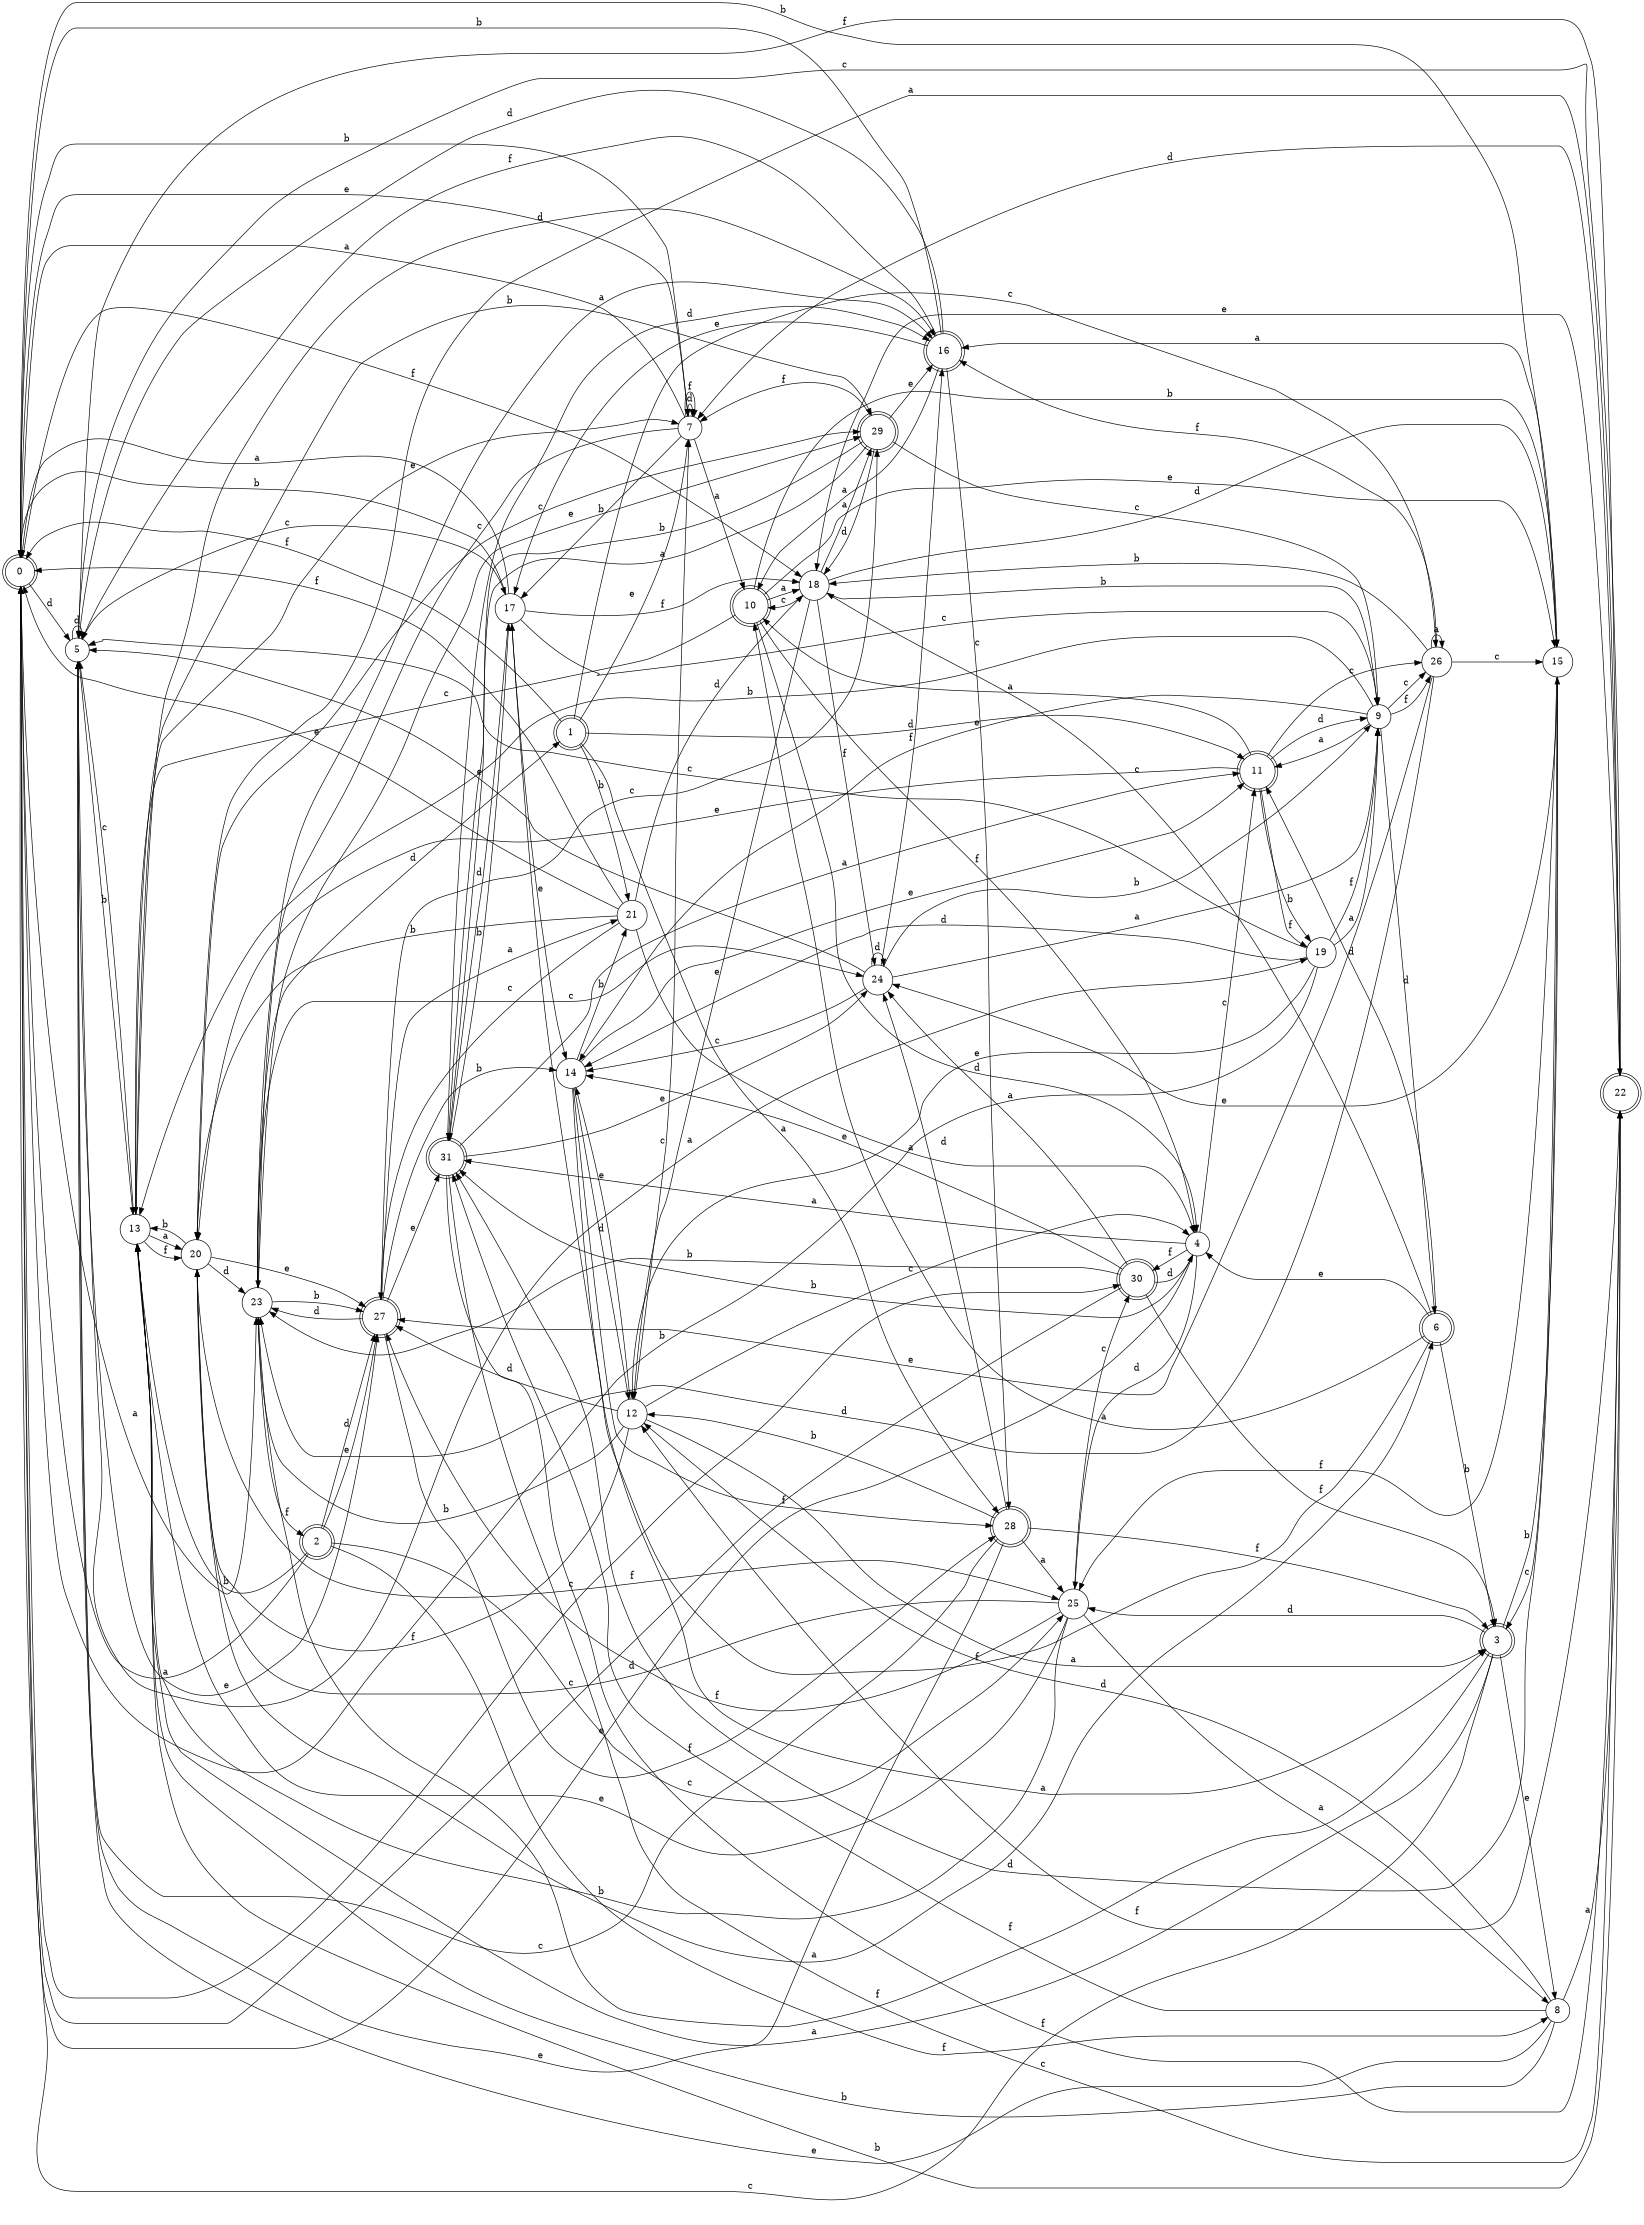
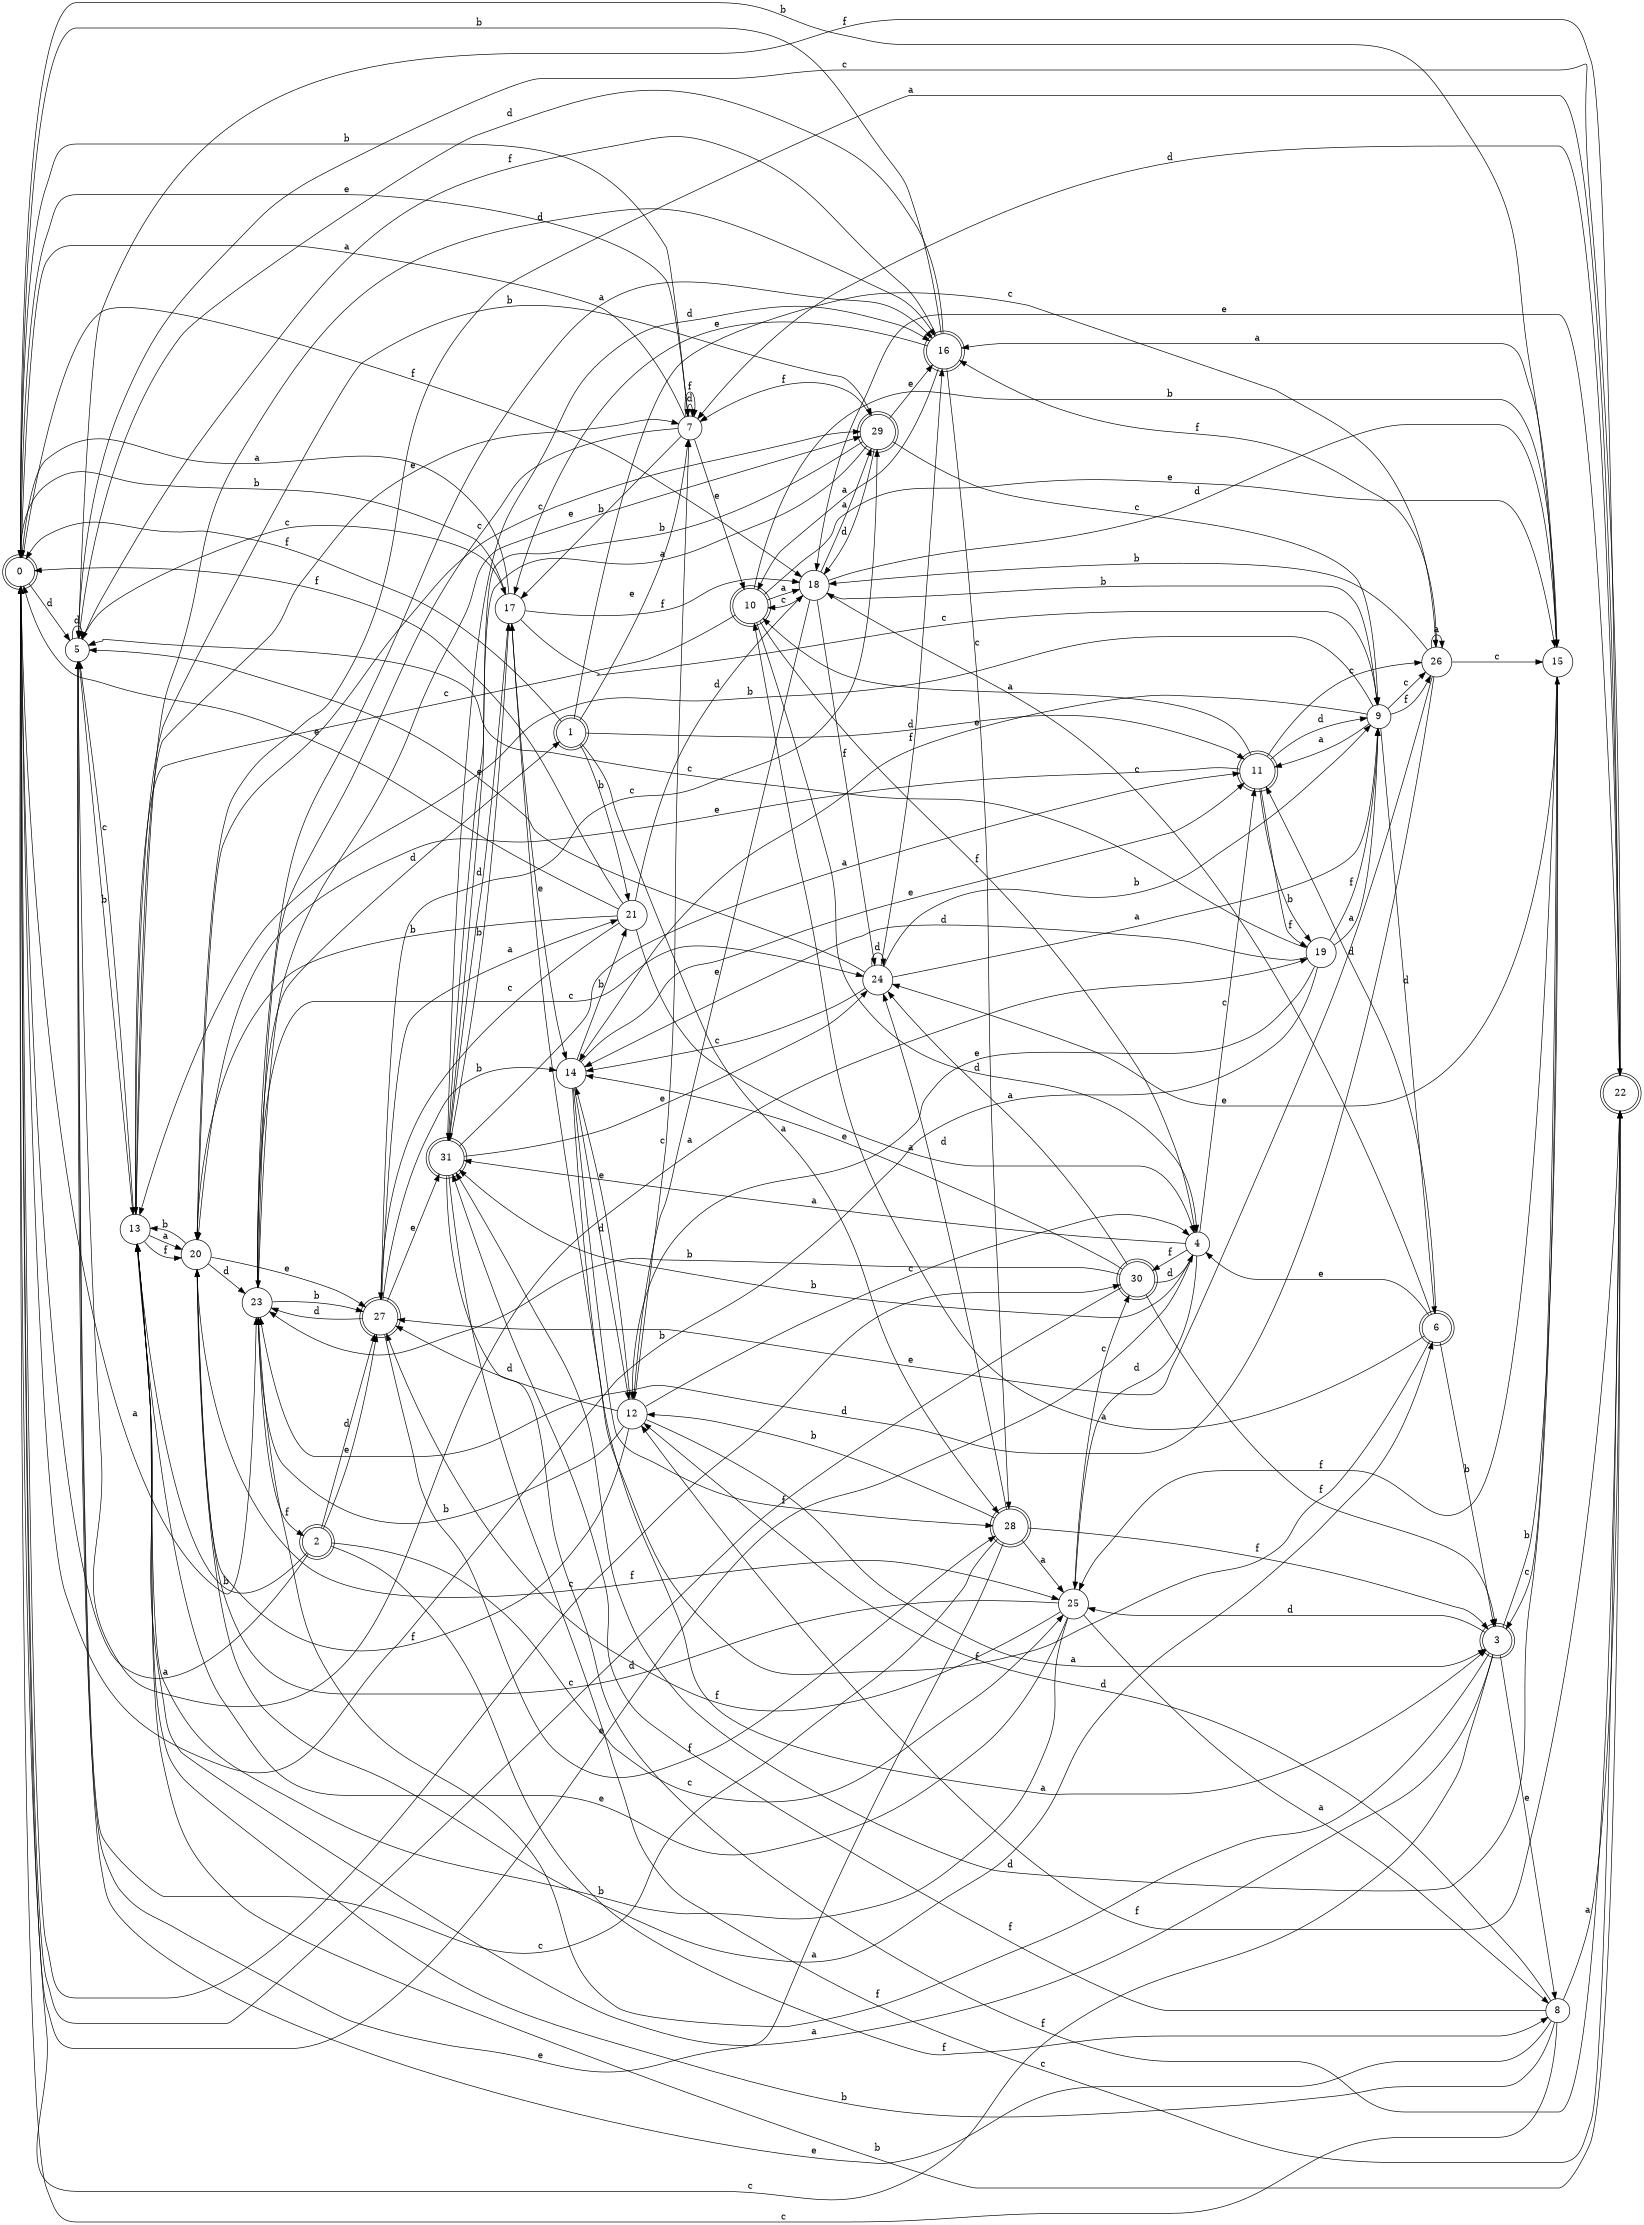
(717, 496) -> (717, 496)
(104, 1409) -> none
none -> (52, 2203)
